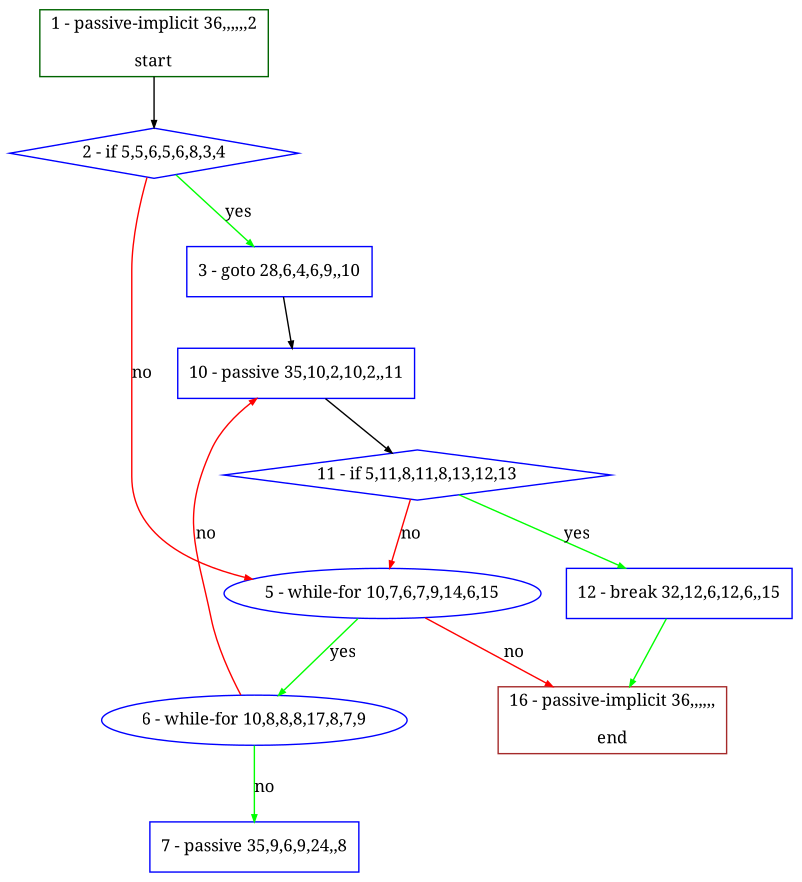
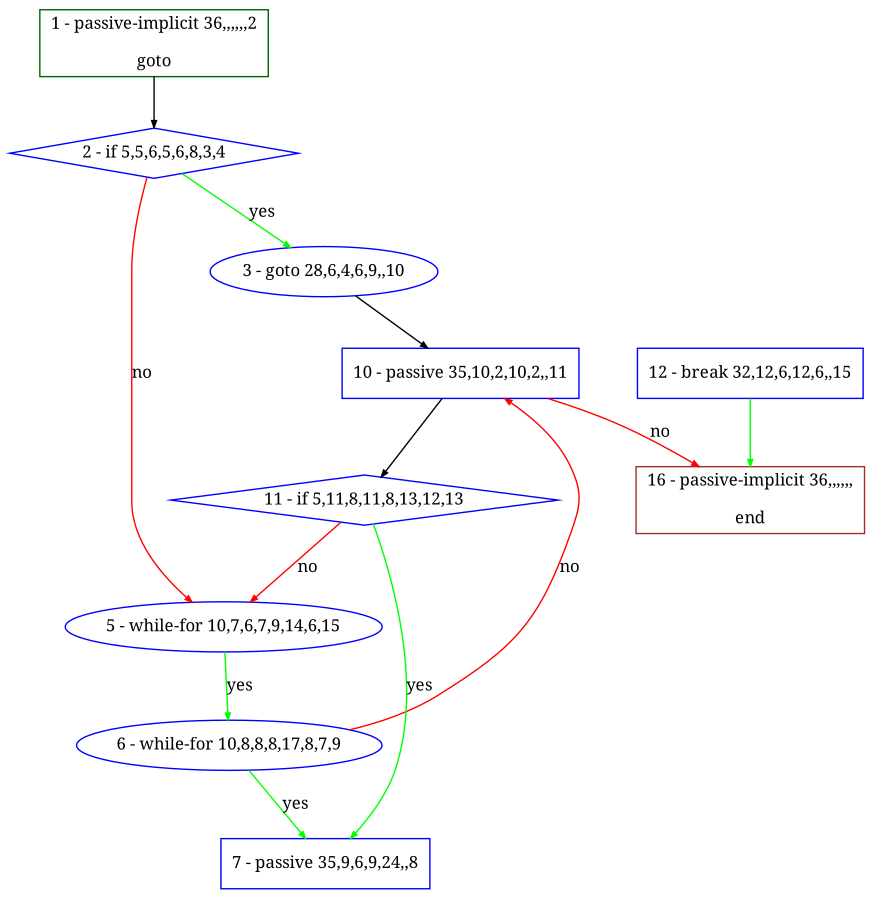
(154, 43) -> (154, 43)
(279, 272) -> (324, 272)
(539, 530) -> (406, 683)
(486, 651) -> (622, 426)
(265, 788) -> (295, 804)
